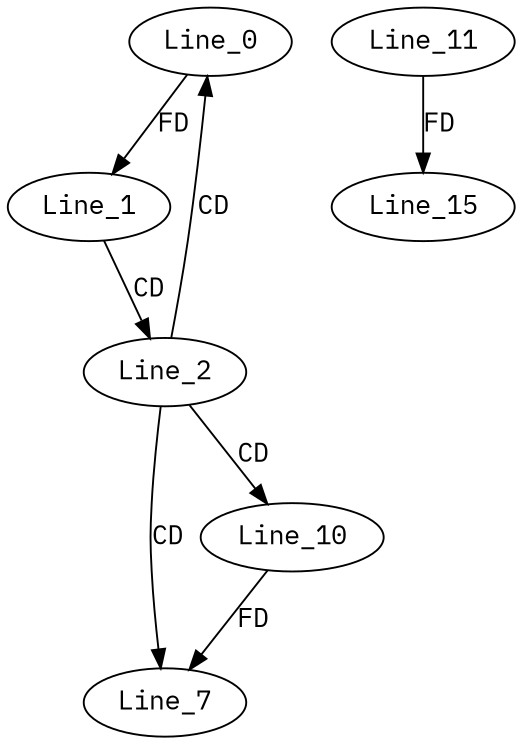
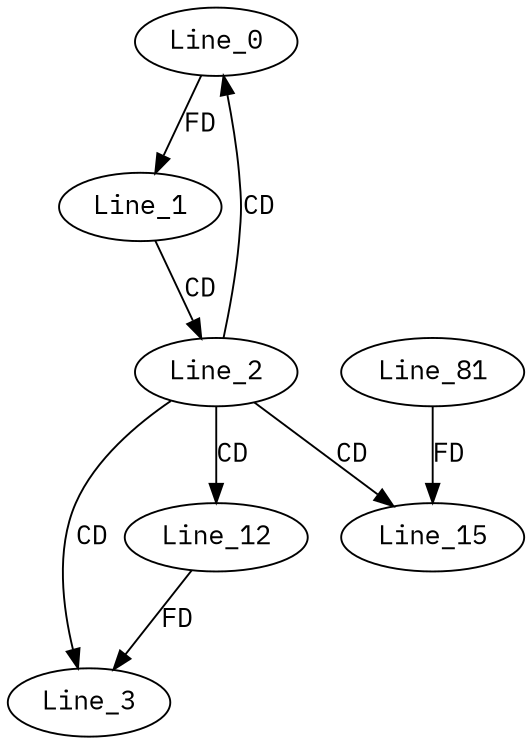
(423, 42) -> (433, 372)
none -> (316, 448)
(292, 537) -> (216, 537)
(165, 702) -> (89, 702)
